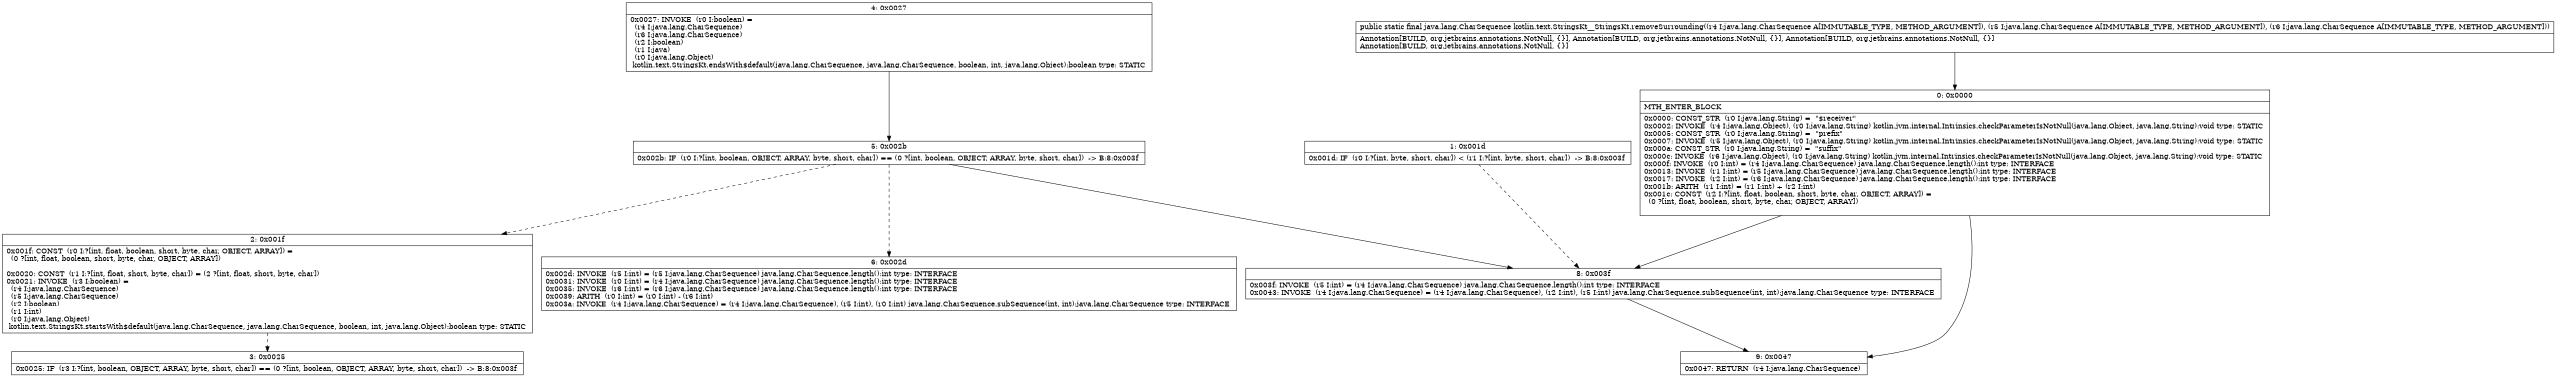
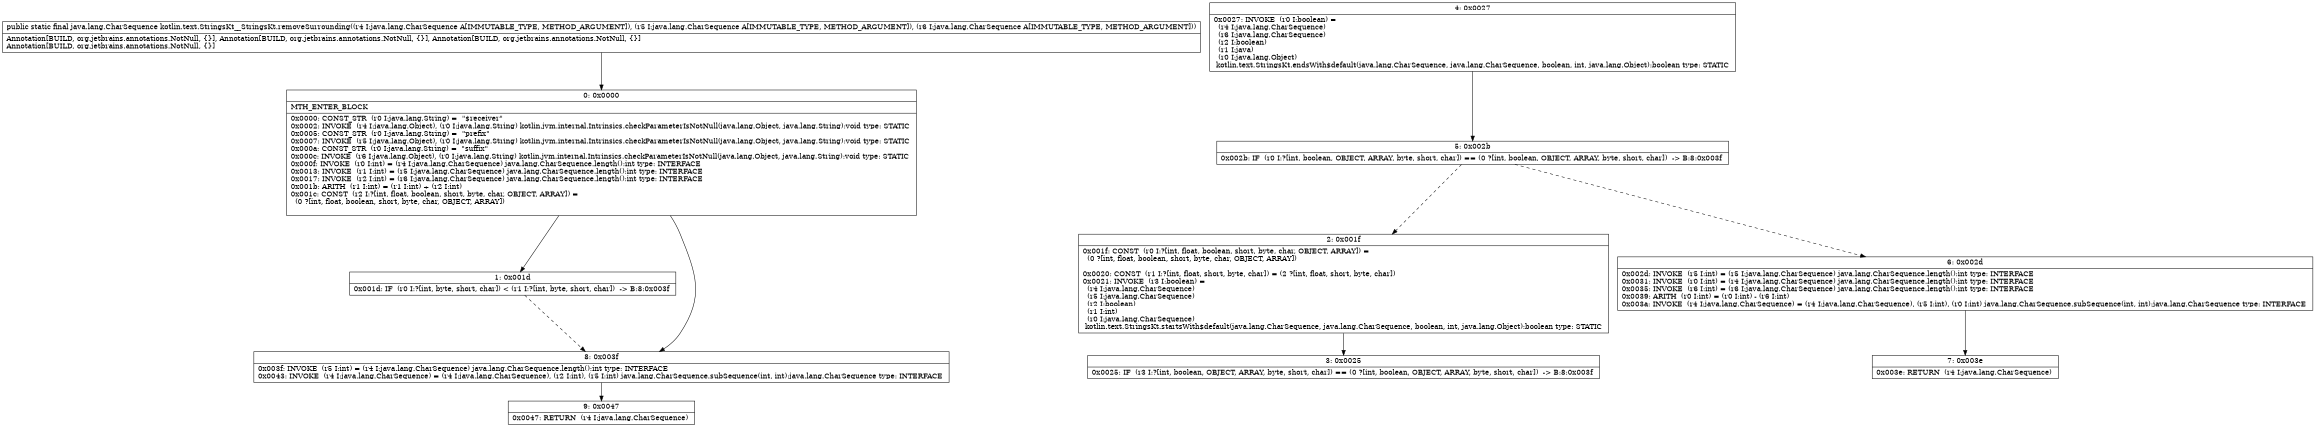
(1228, 216) -> none
(1958, 314) -> (541, 242)
(48, 319) -> (1139, 319)
(267, 340) -> (1344, 342)
none -> (1965, 367)
